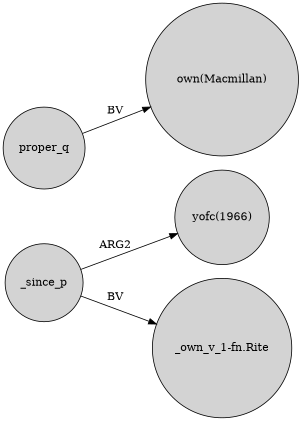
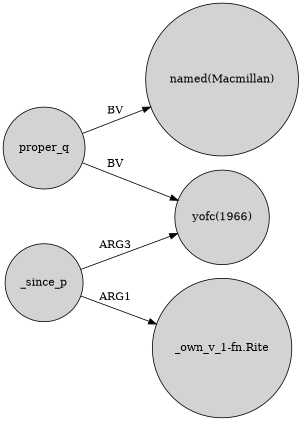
(222, 80) -> (222, 80)
none -> (127, 180)
(115, 245) -> (115, 245)
(115, 297) -> (115, 297)
